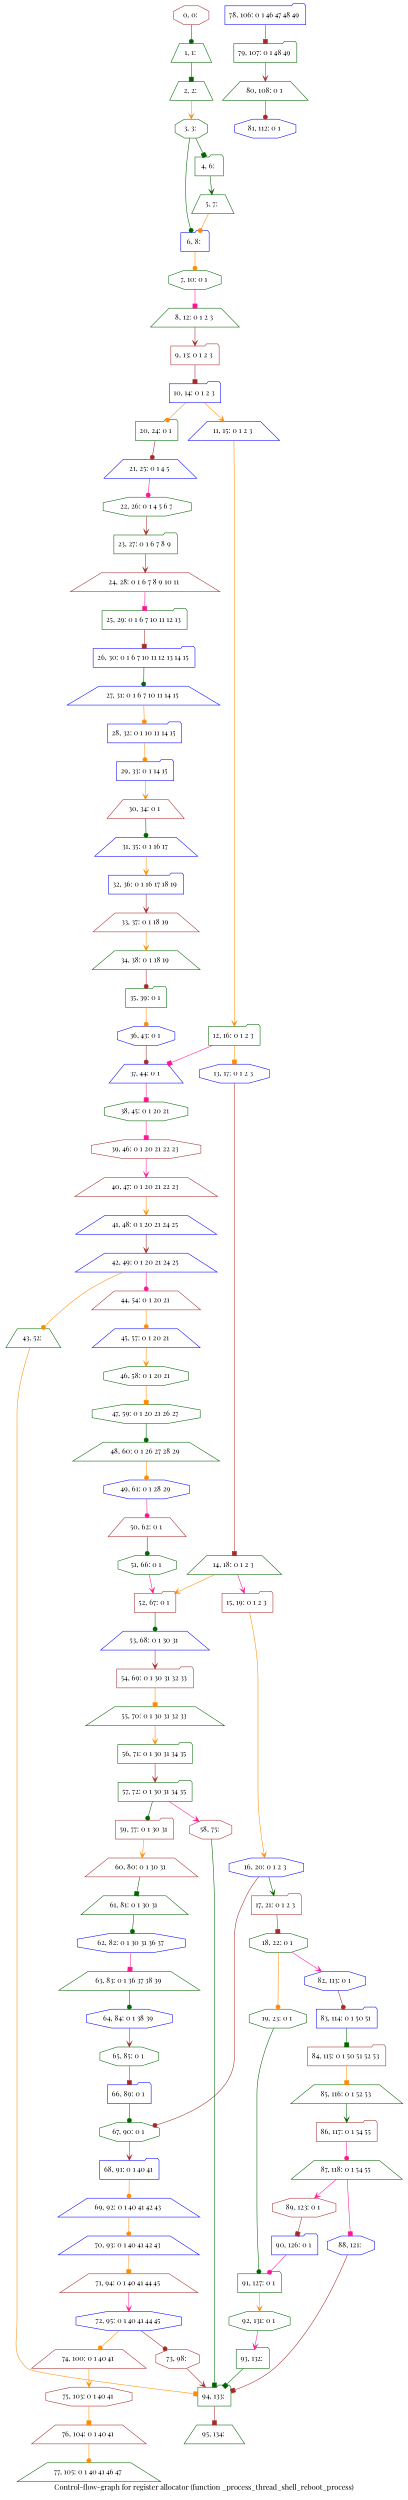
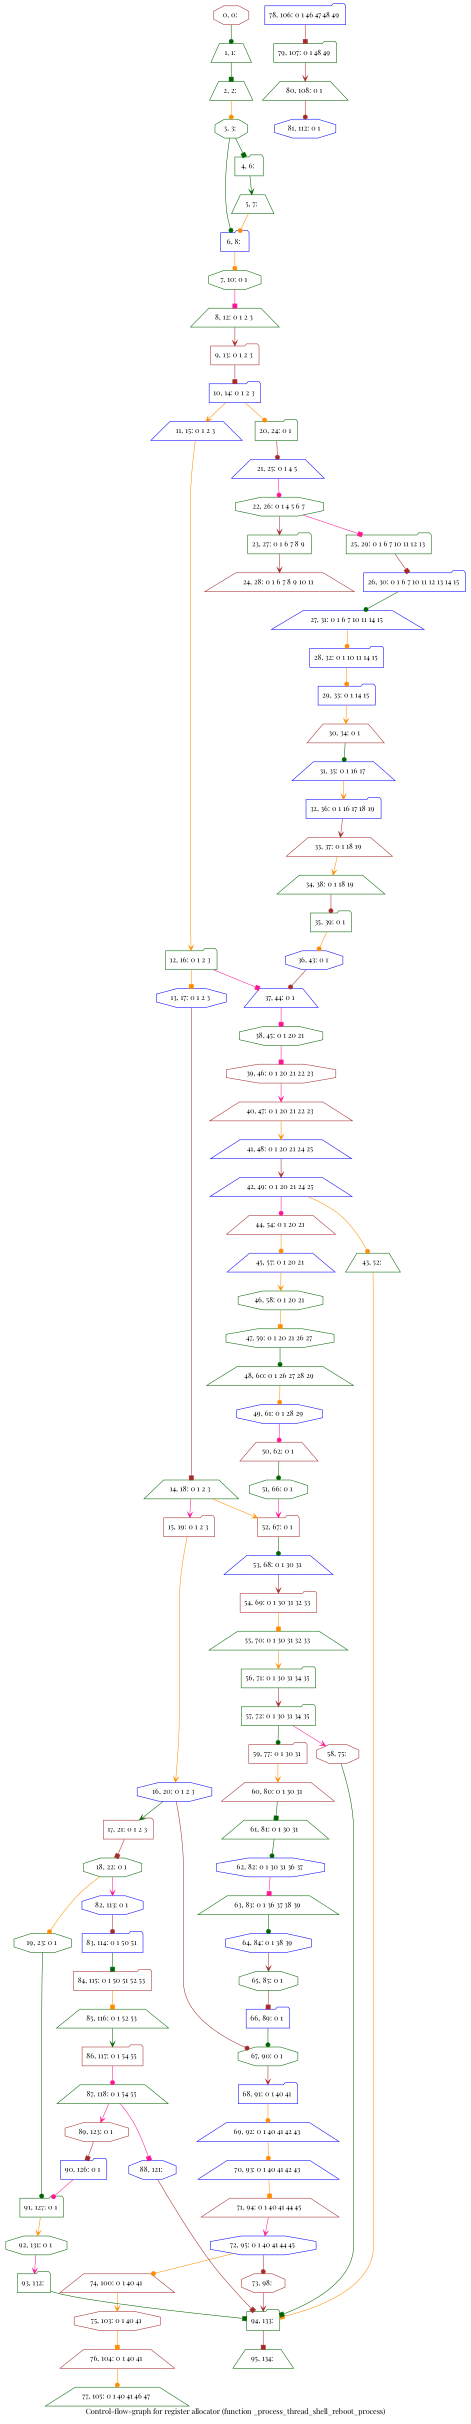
(191, 107) -> (231, 108)
(145, 599) -> (330, 524)
